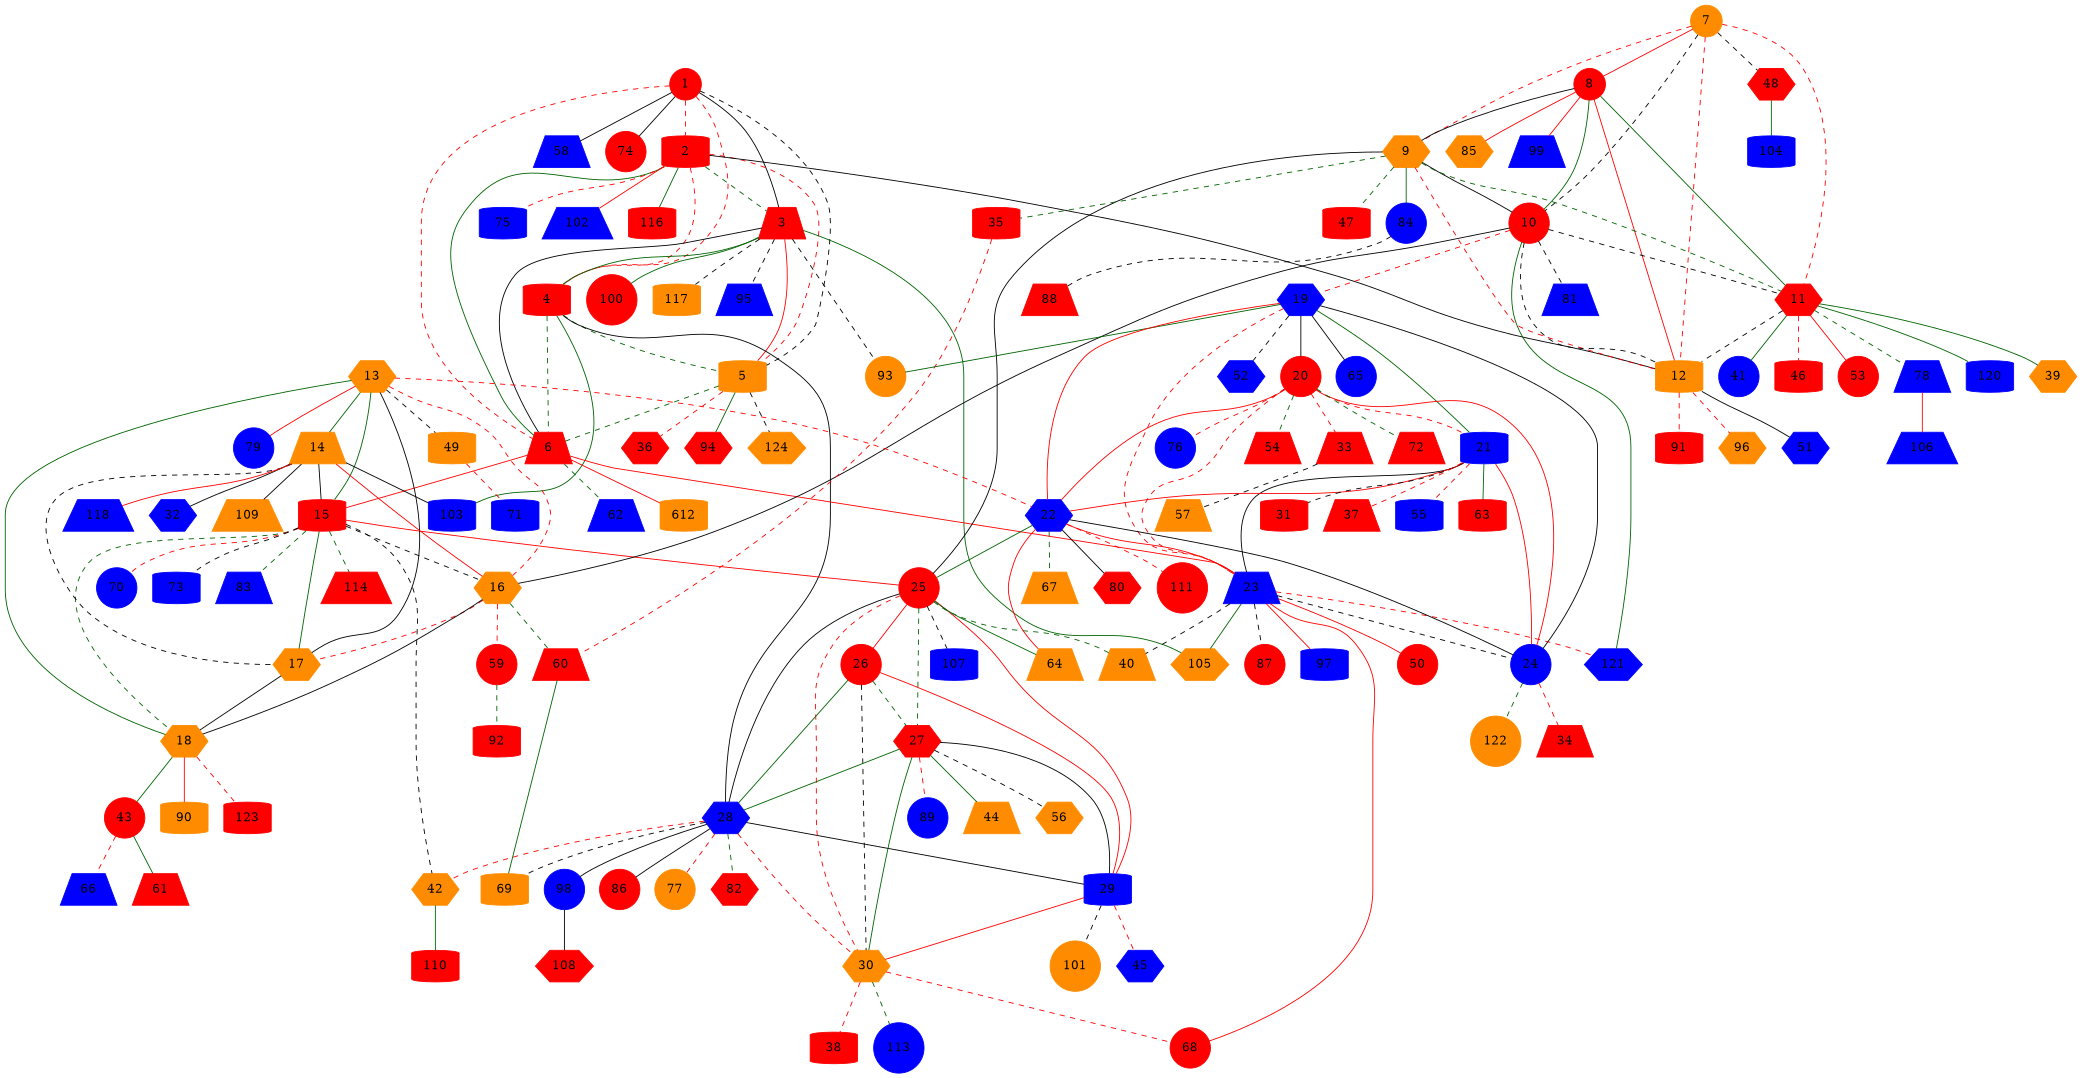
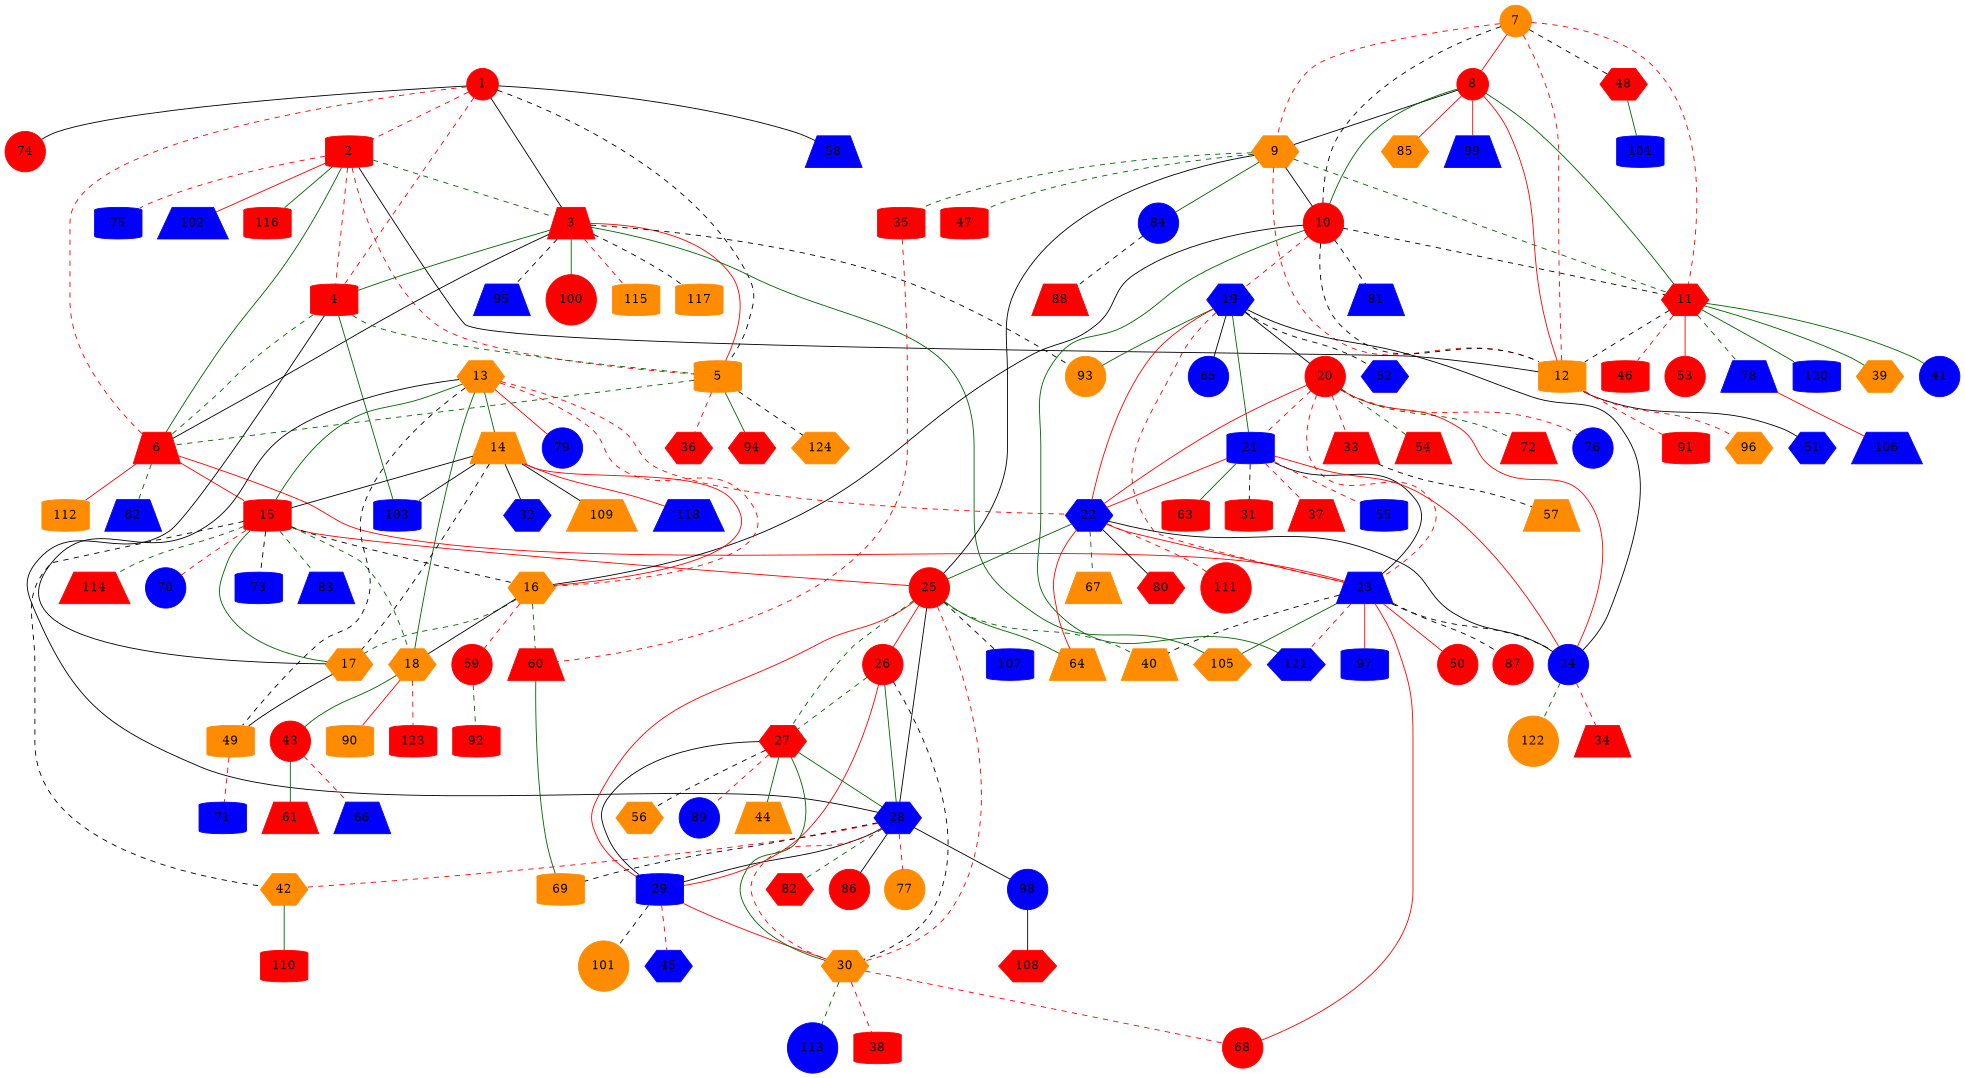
none -> (636, 300)
(684, 515) -> (66, 515)
(402, 636) -> (441, 628)
(241, 703) -> (290, 699)
